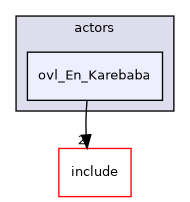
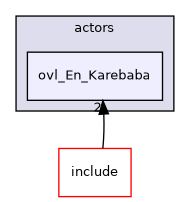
(86, 120) -> (104, 131)
